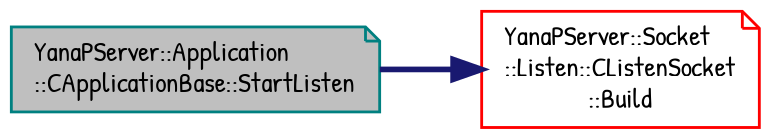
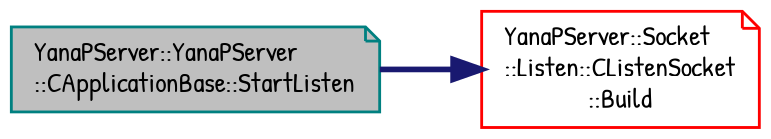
(196, 69) -> (196, 69)
